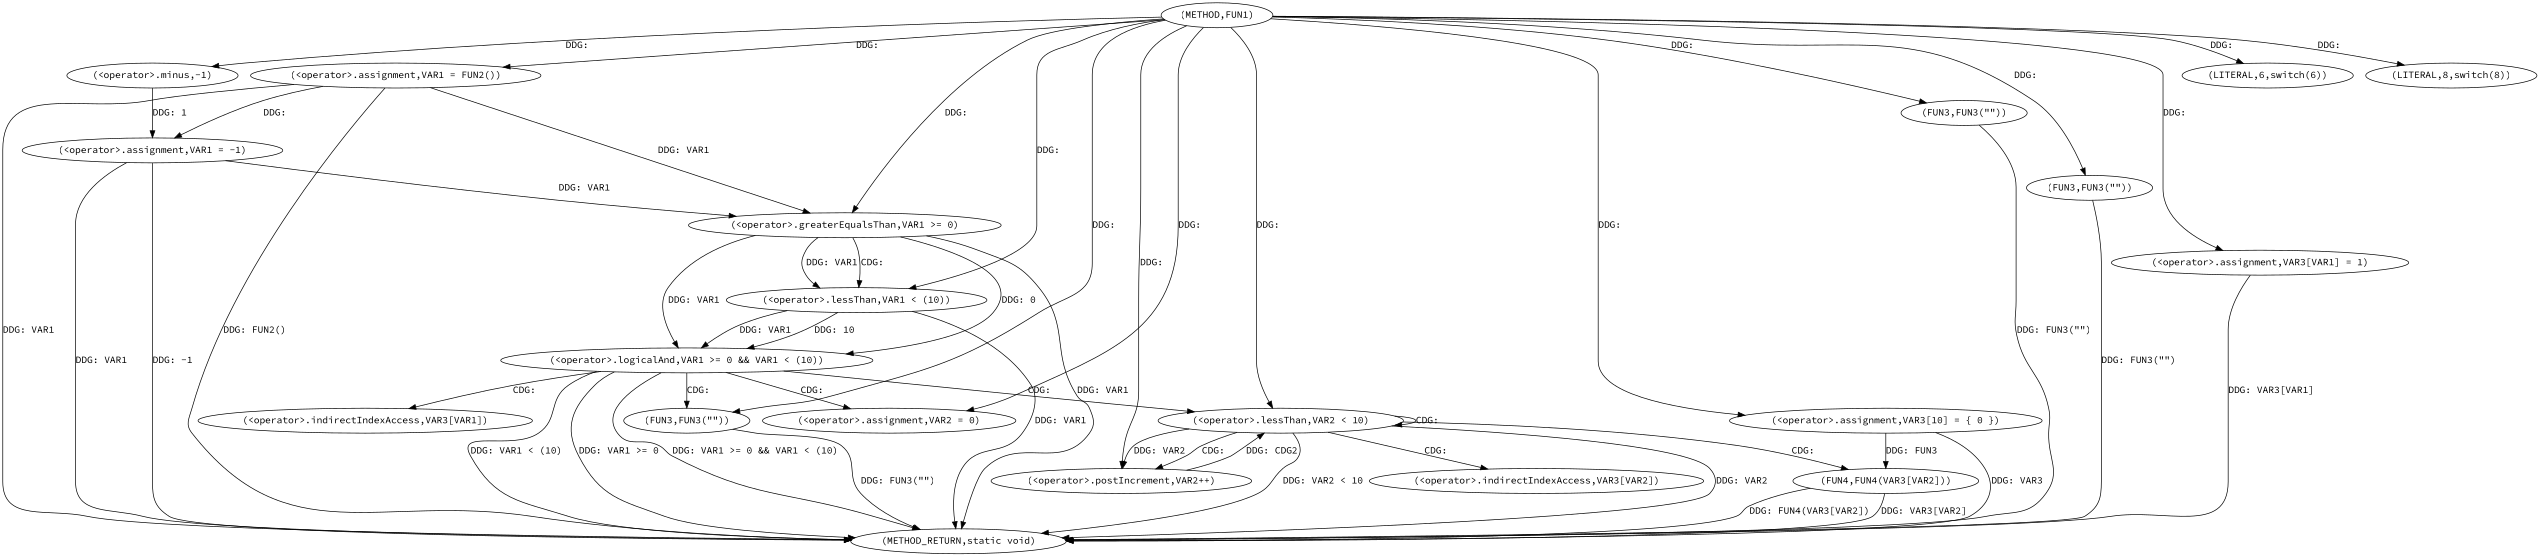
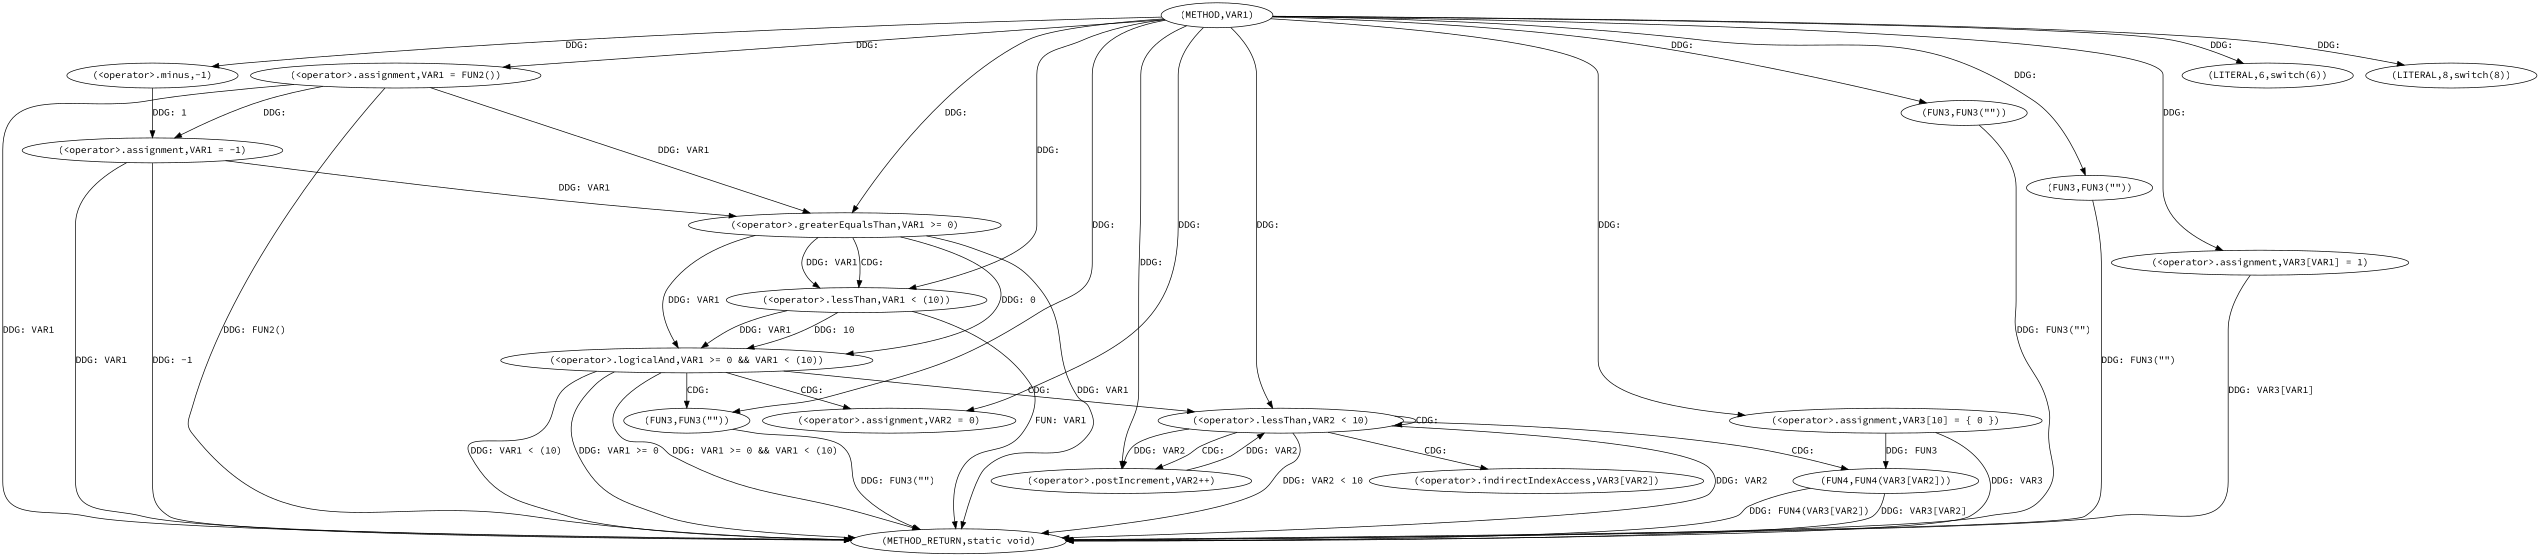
(1217, 15) -> (1217, 15)
(365, 421) -> none
(1061, 421) -> (1061, 421)
(1272, 451) -> (1272, 451)
